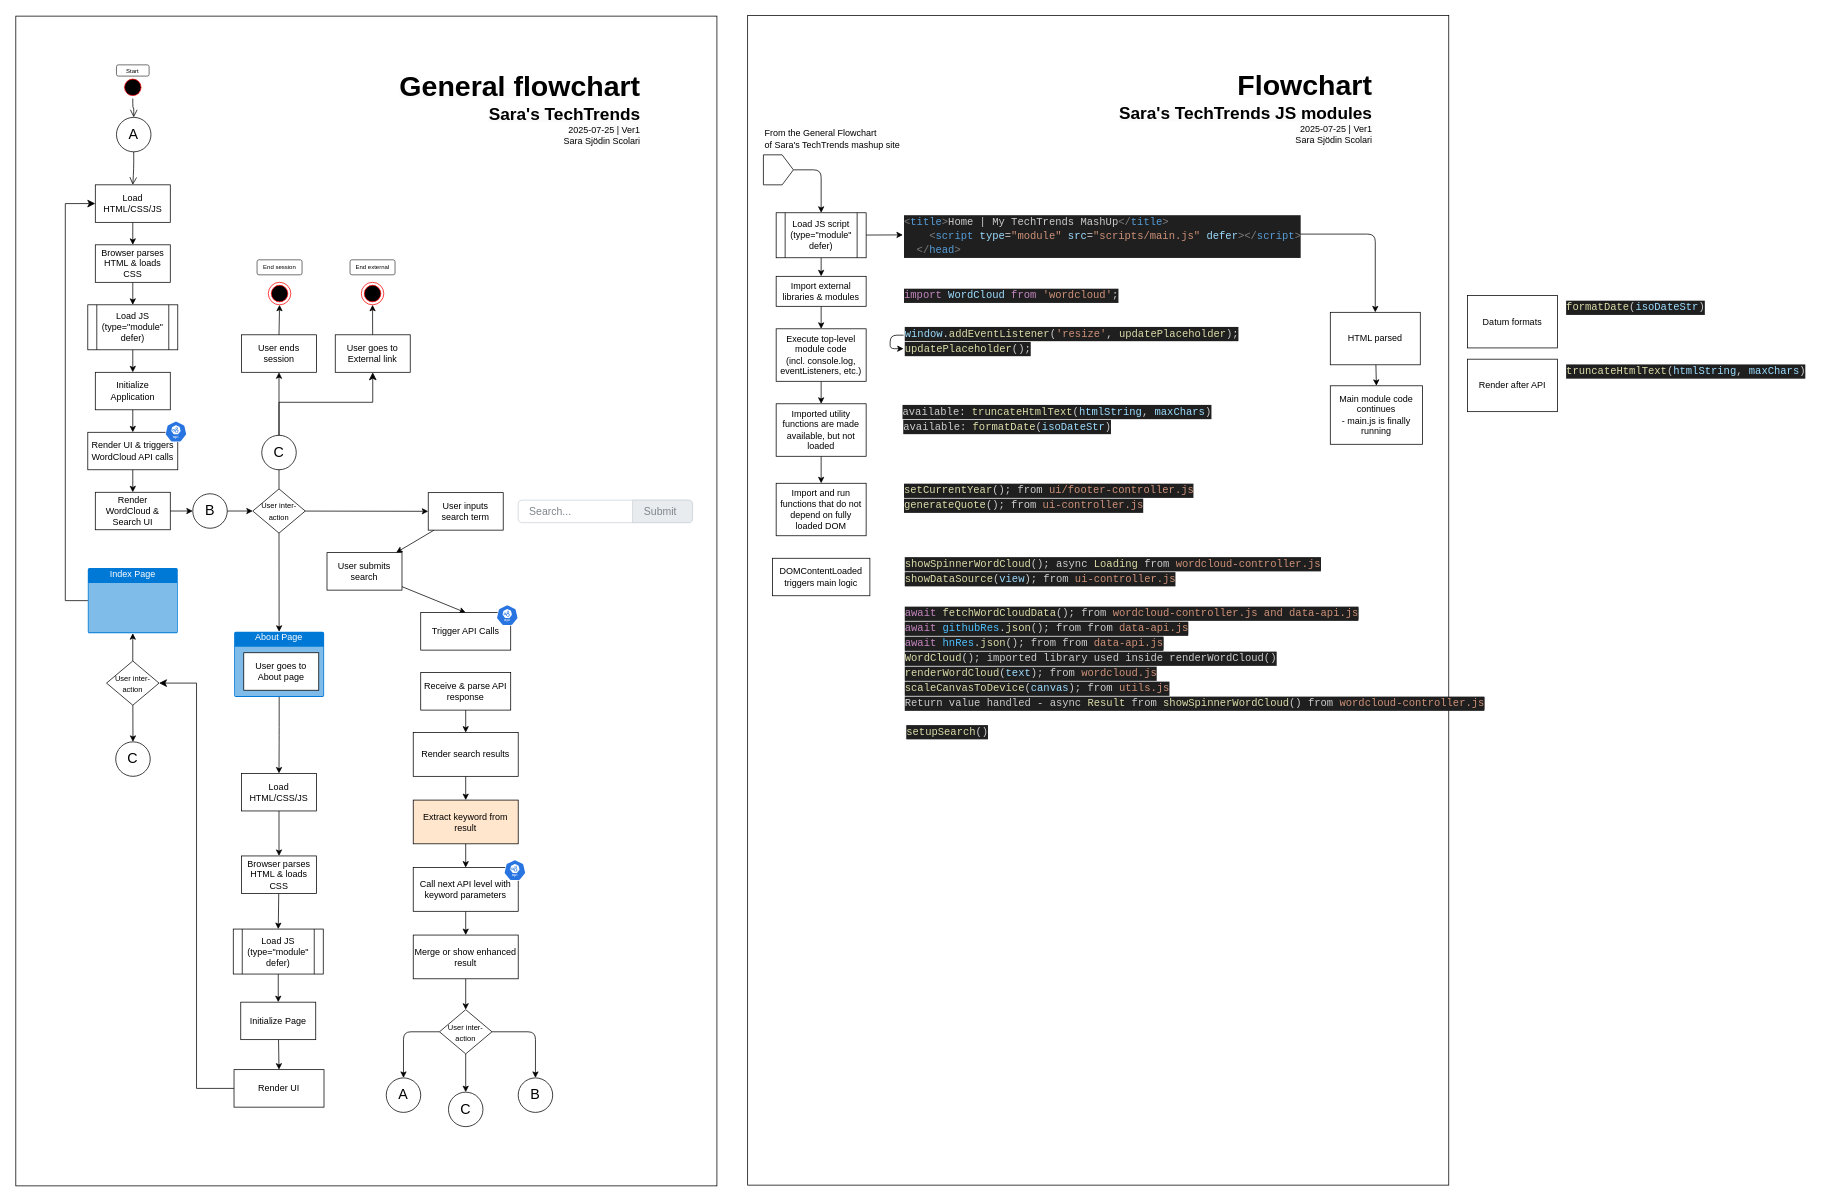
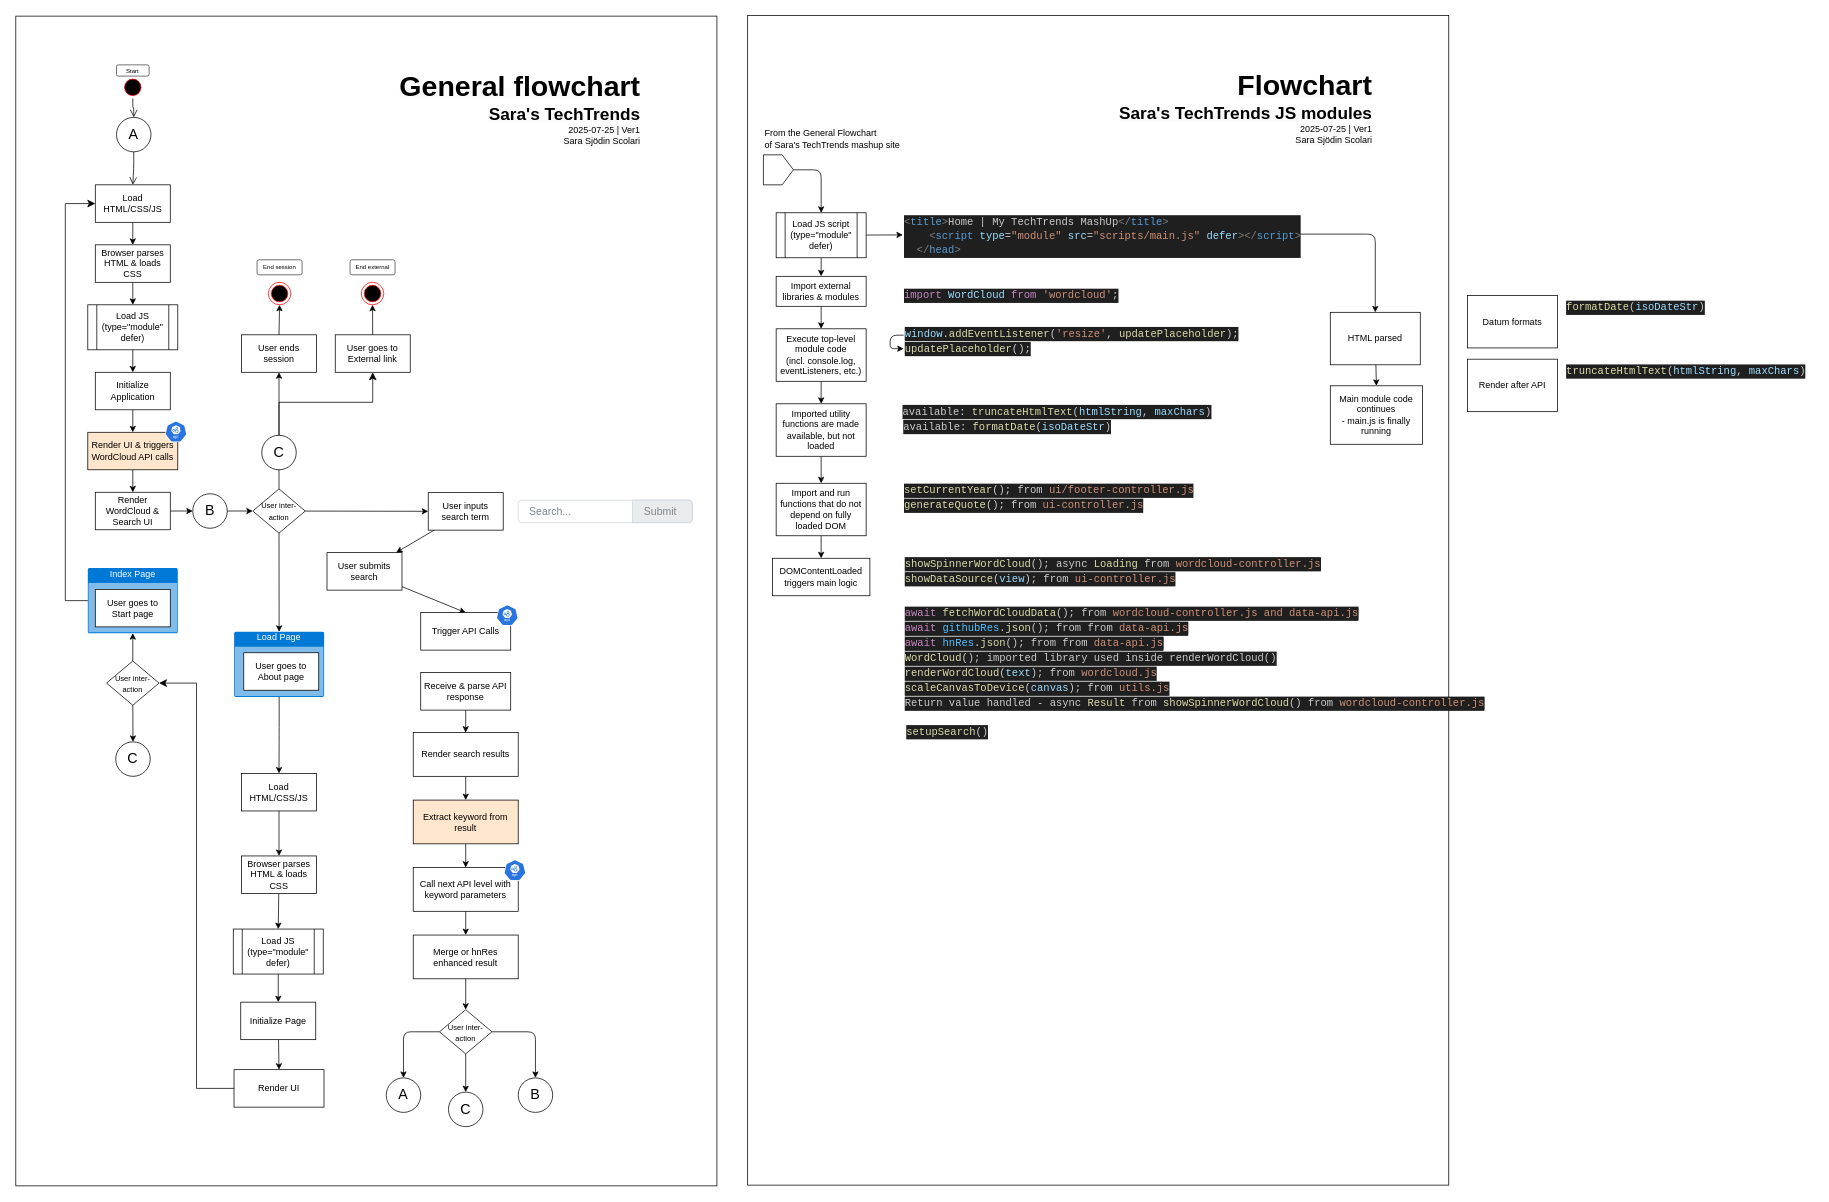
(132, 451) -> (132, 451)
none -> (821, 552)
none -> (132, 608)
(279, 638) -> (279, 638)
(465, 957) -> (465, 957)
